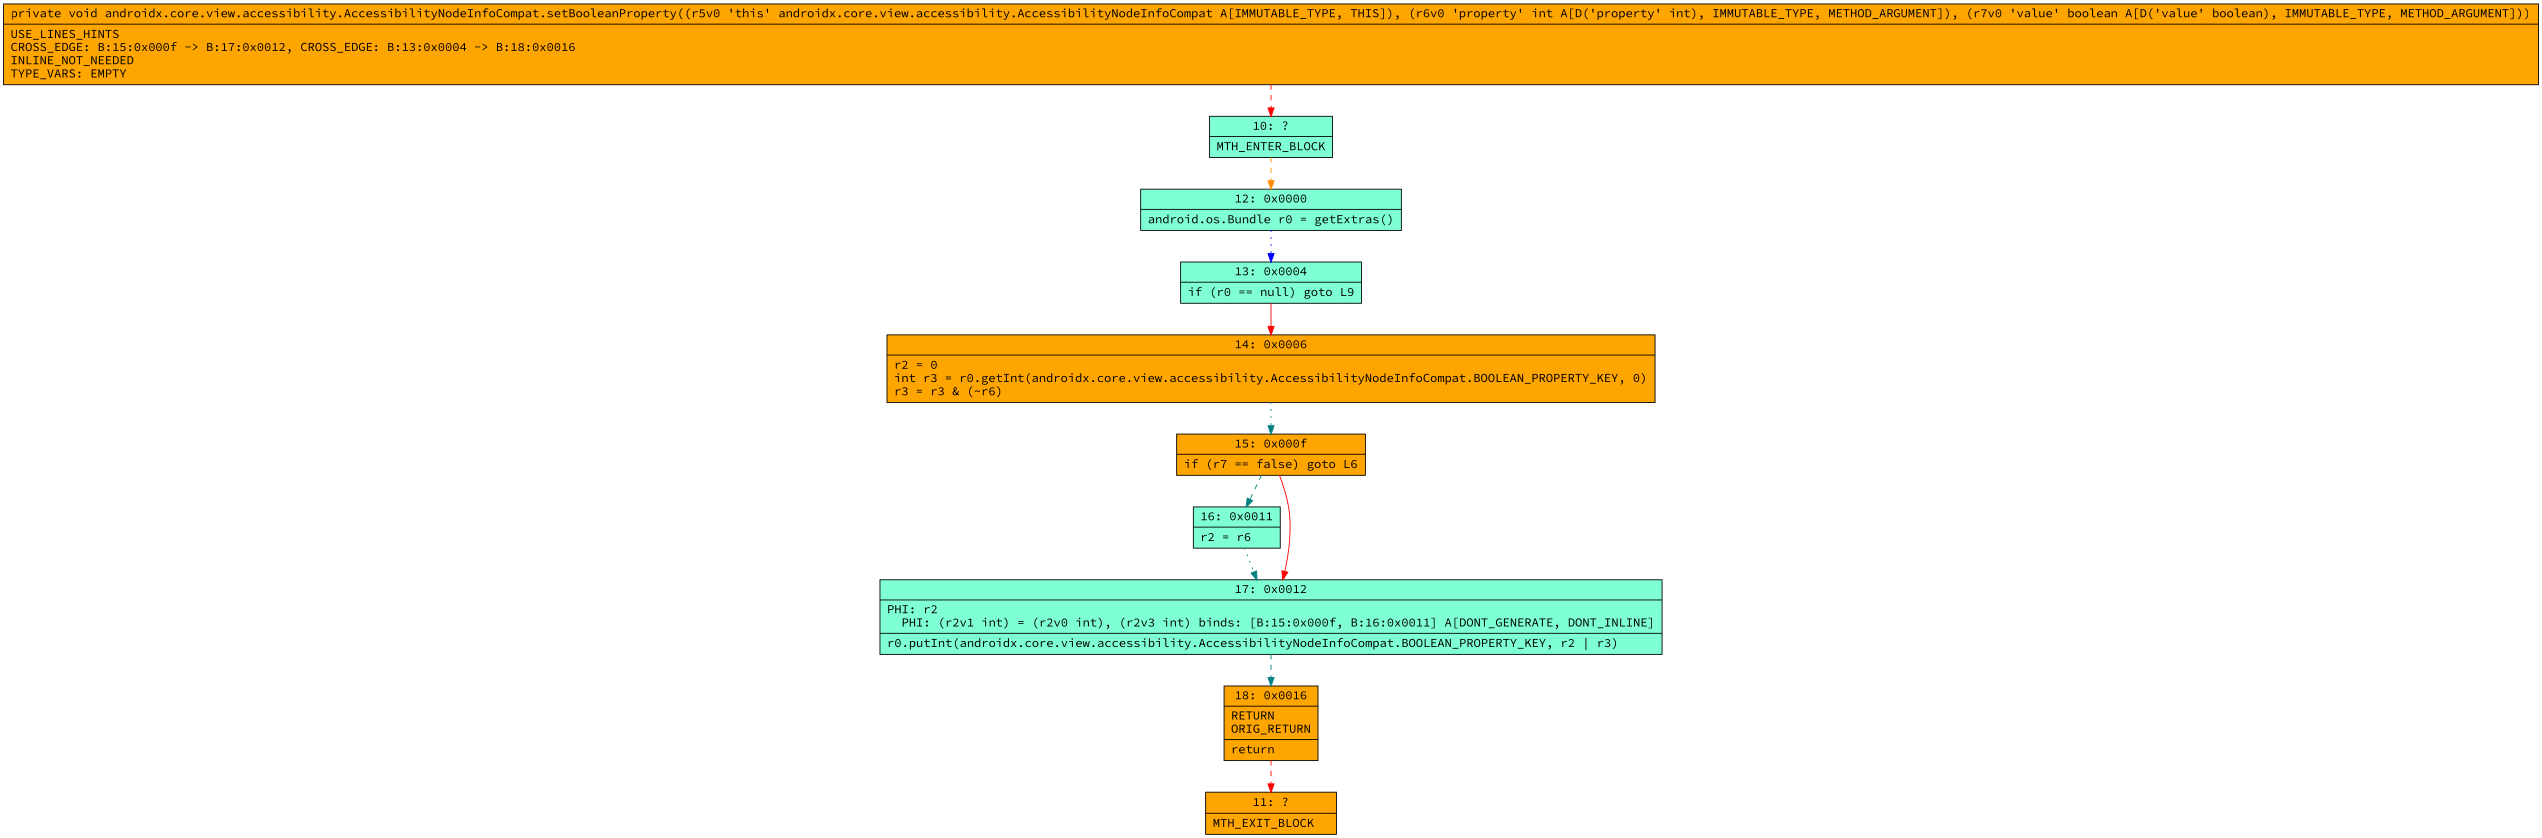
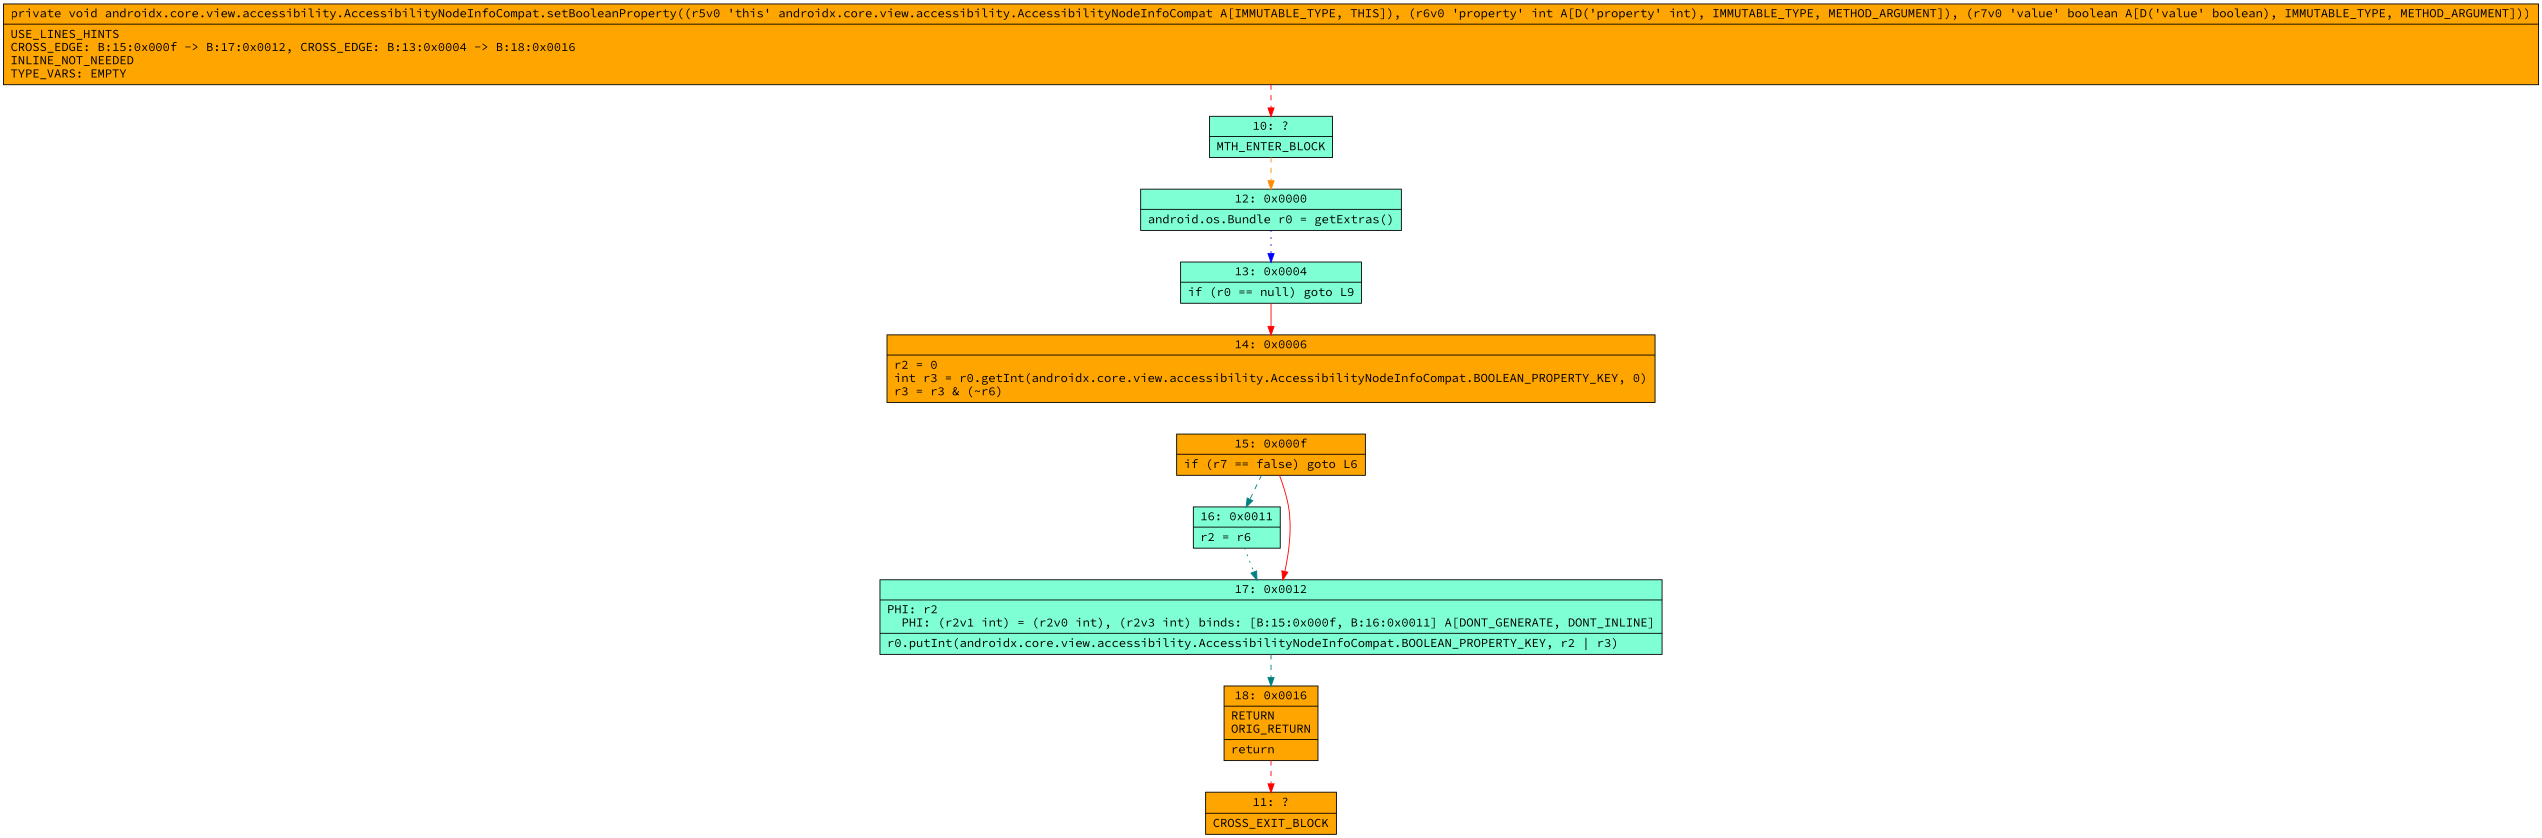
(1271, 414) -> none
(1264, 823) -> (1271, 823)
